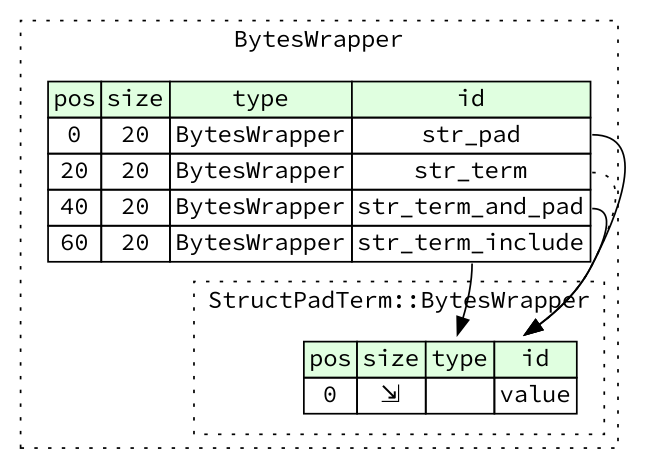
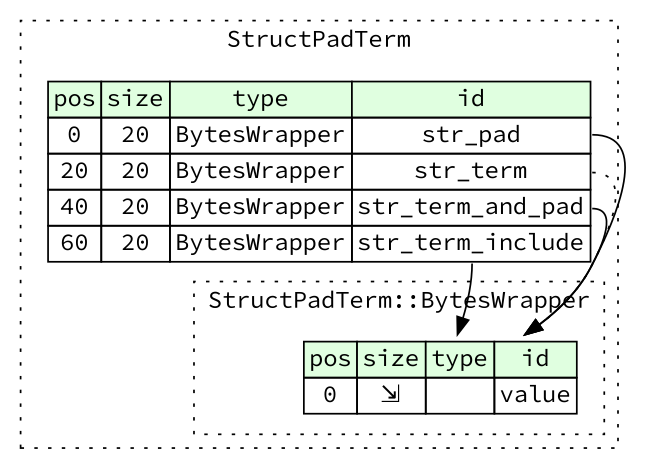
(319, 40) -> (319, 40)
